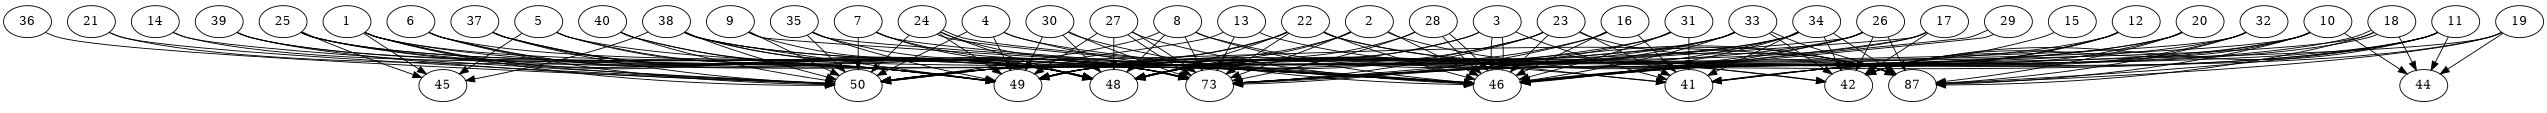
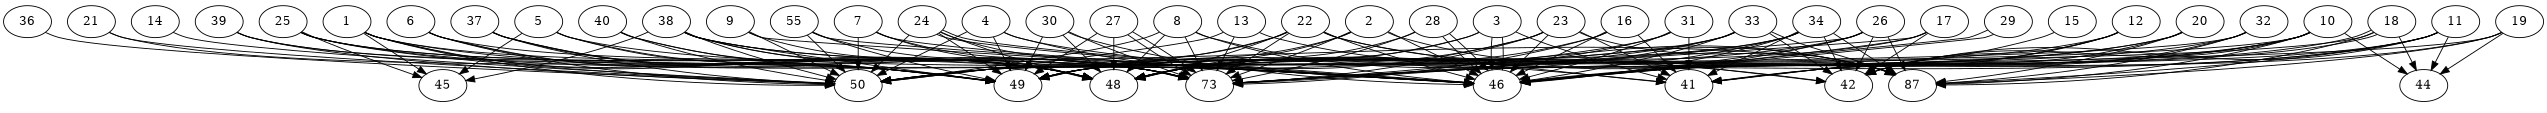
(794, 22) -> (794, 22)
(628, 61) -> (1728, 63)
(1296, 68) -> none
